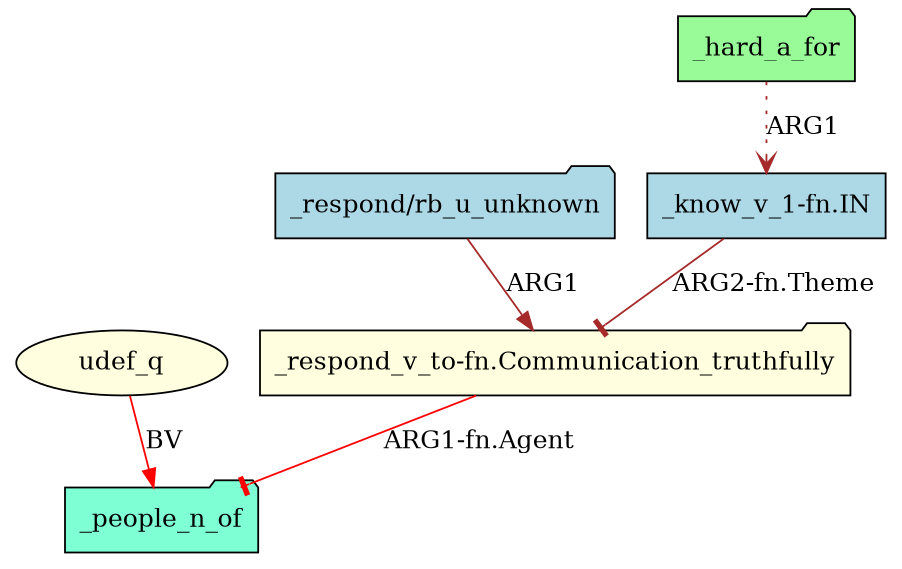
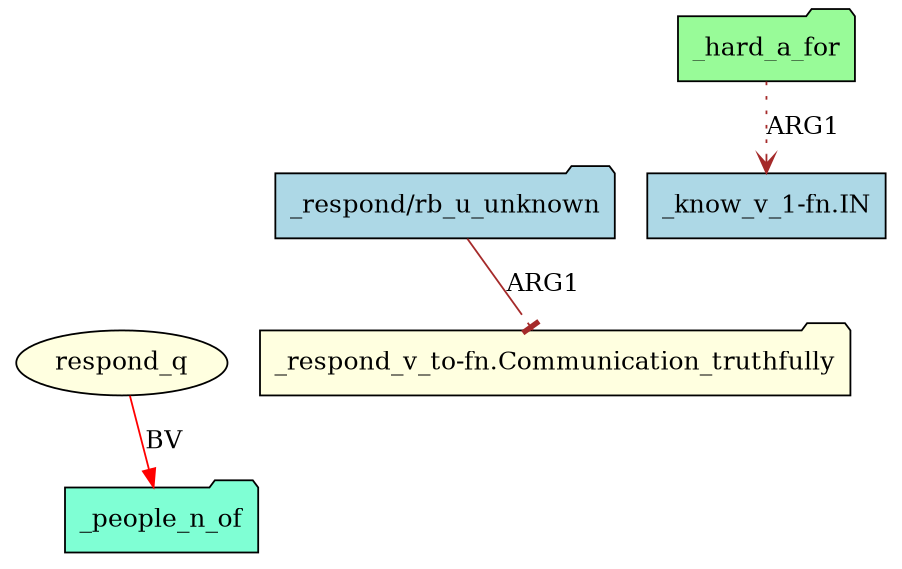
(495, 277) -> (495, 277)
(665, 282) -> none
(122, 363) -> (122, 363)
(363, 440) -> none
